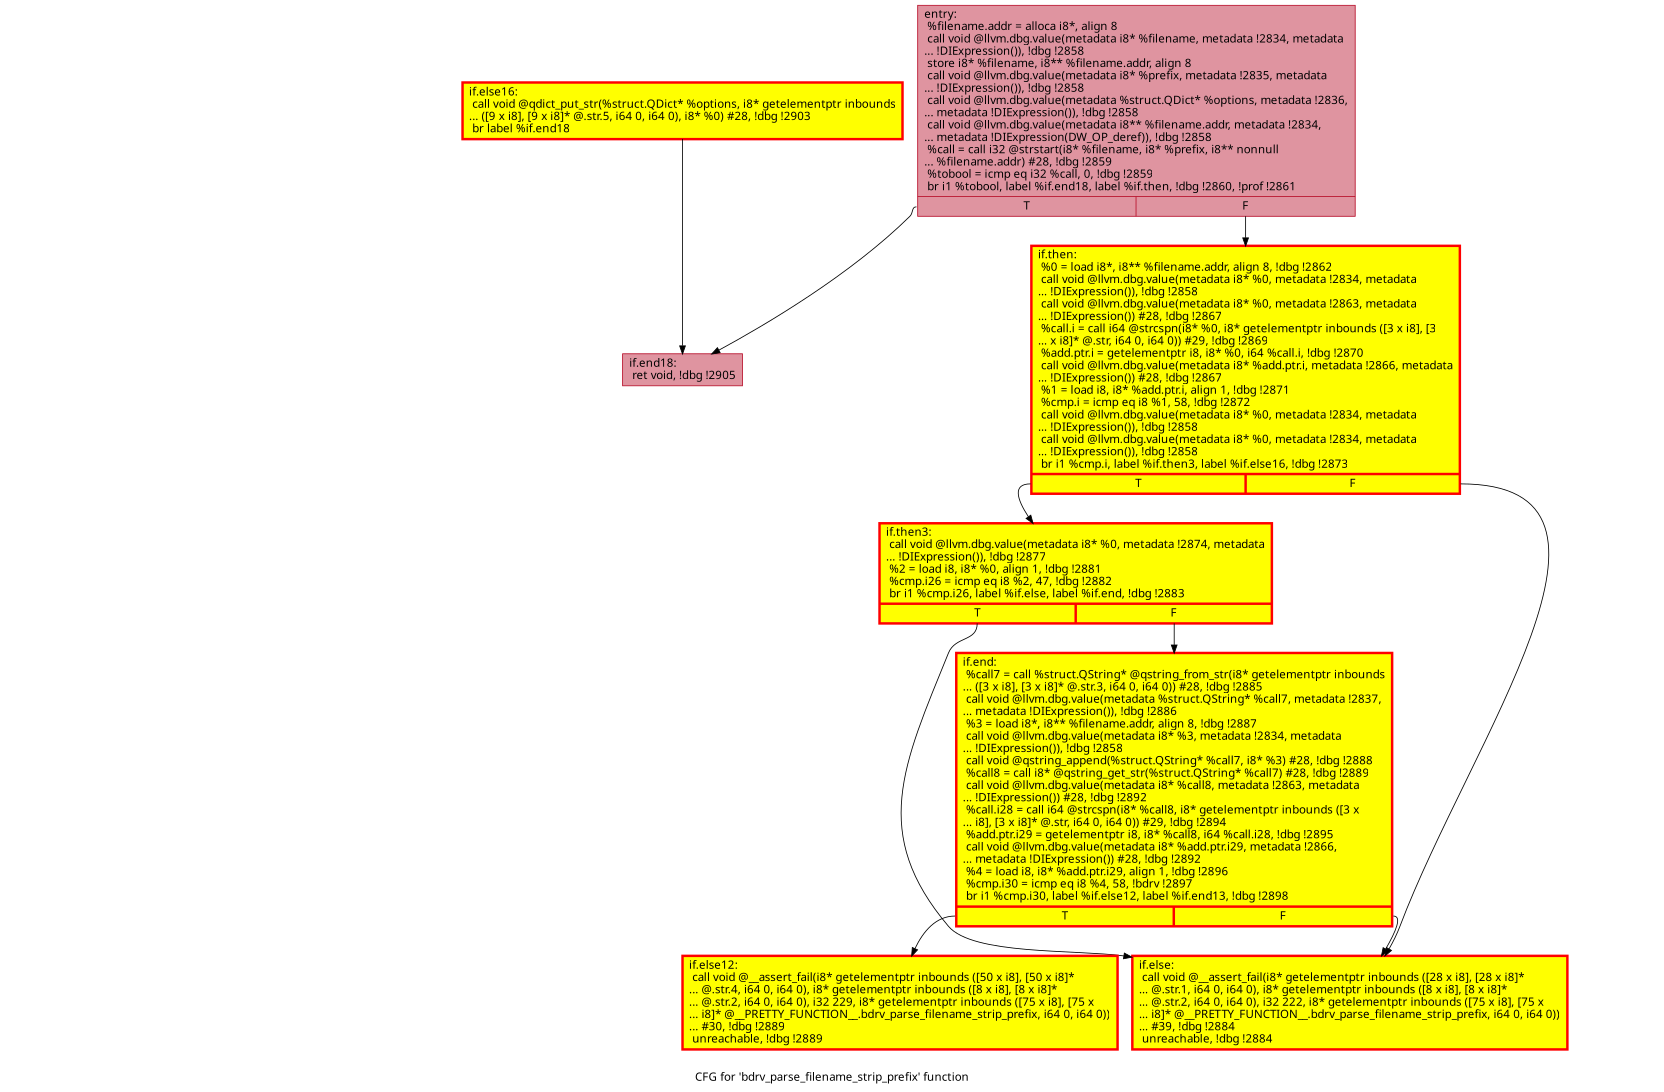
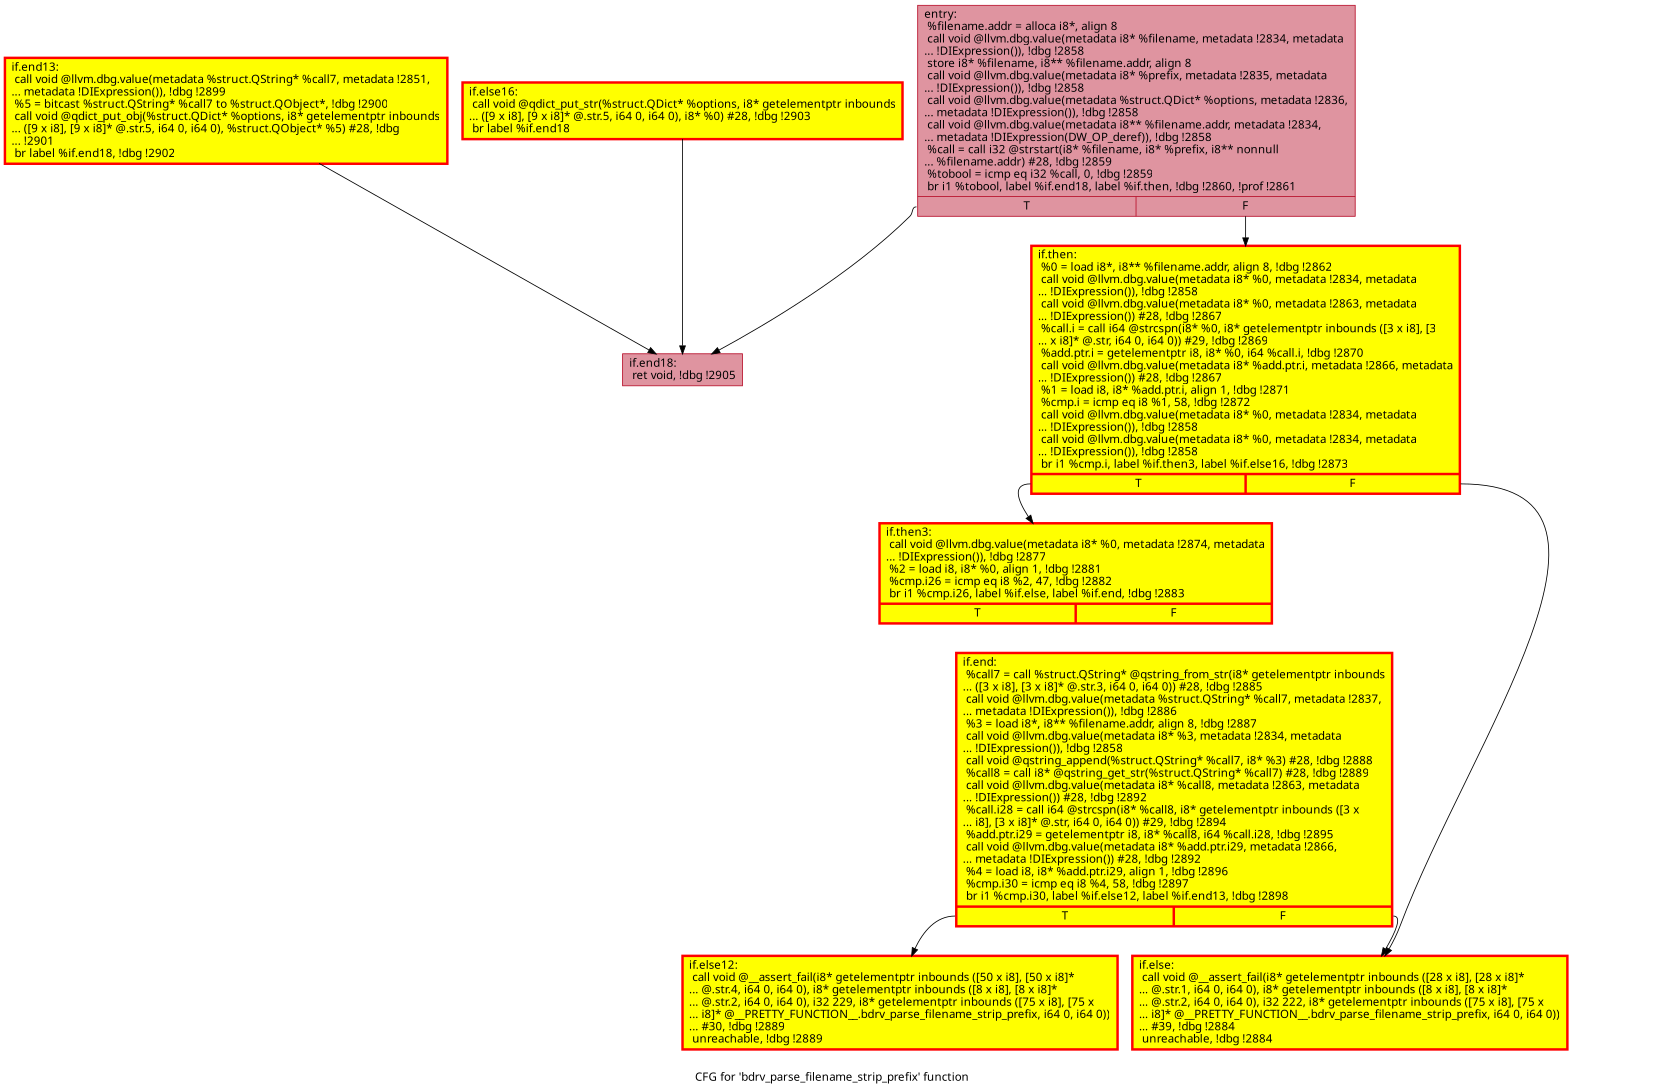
none -> (226, 111)
(1174, 634) -> none
(909, 860) -> none
(1078, 884) -> (1076, 884)
